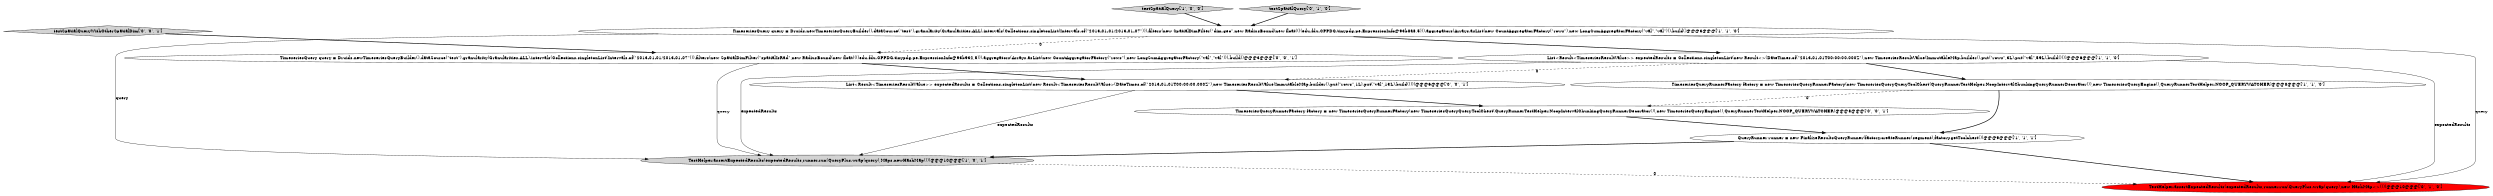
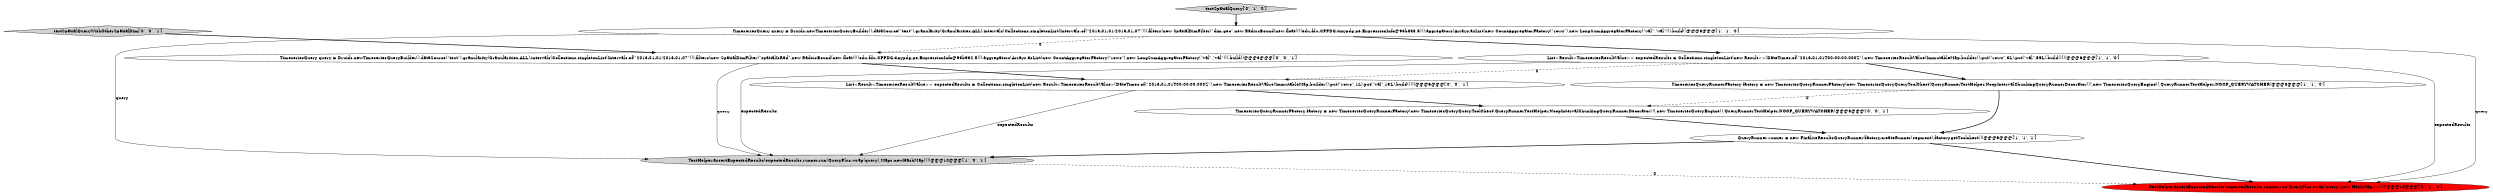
(1173, 9) -> none
